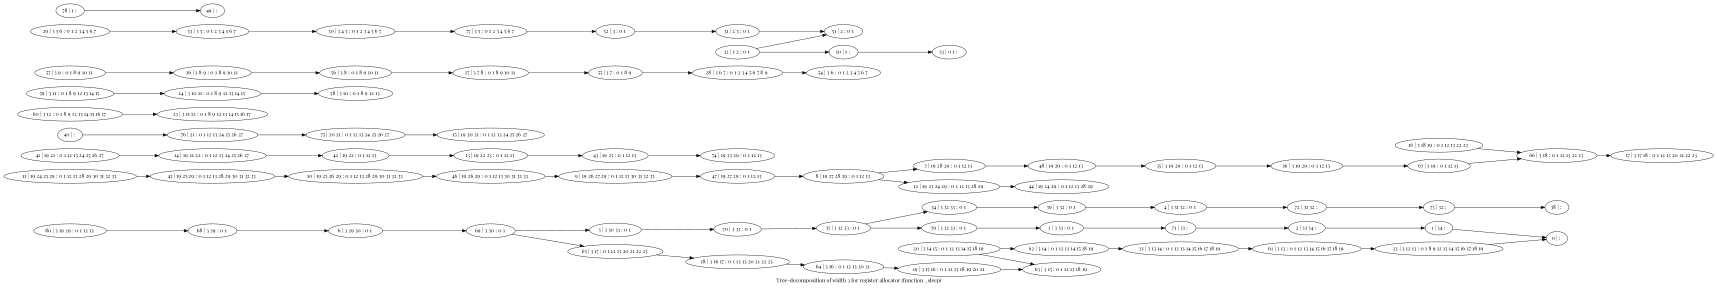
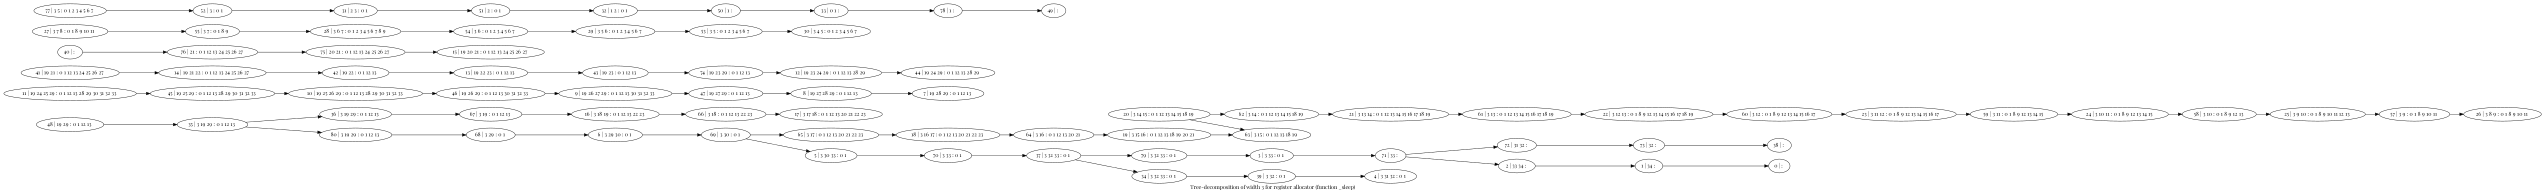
none -> (889, 11)
(423, 31) -> none
none -> (550, 31)
(790, 42) -> (550, 11)
(356, 73) -> none
none -> (1961, 114)
none -> (2318, 114)
none -> (282, 130)
(1493, 161) -> (545, 114)
(1005, 166) -> none
(891, 181) -> (770, 73)
(1245, 207) -> (1450, 151)
(1516, 242) -> (1718, 114)
